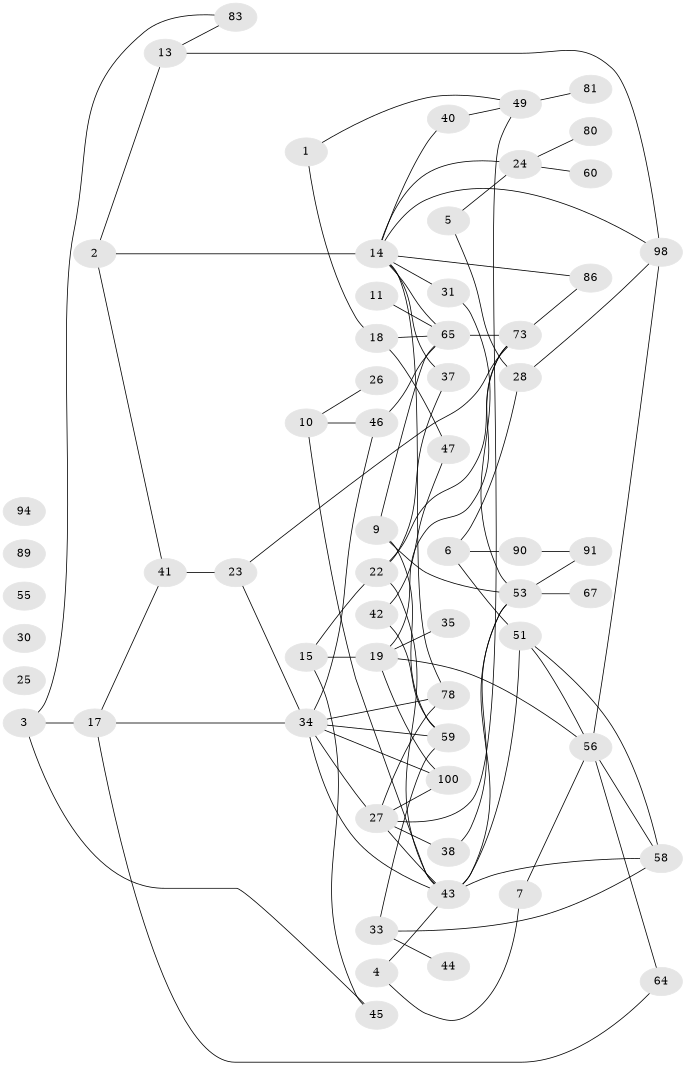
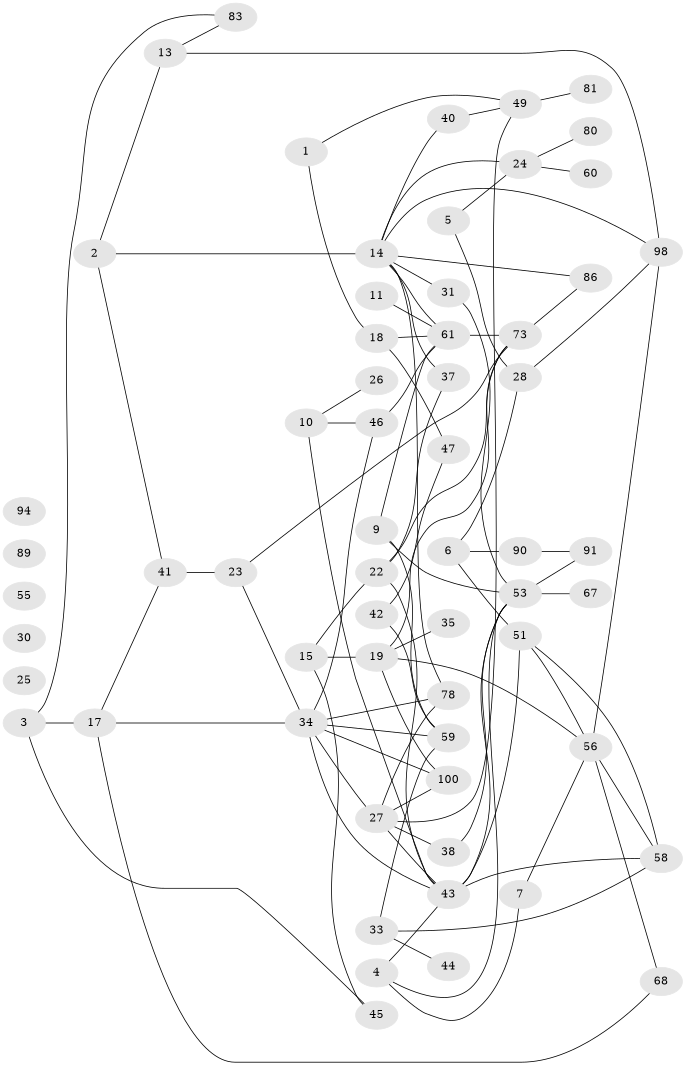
(449, 335) -> (449, 335)
none -> (496, 839)
(661, 982) -> (661, 982)
